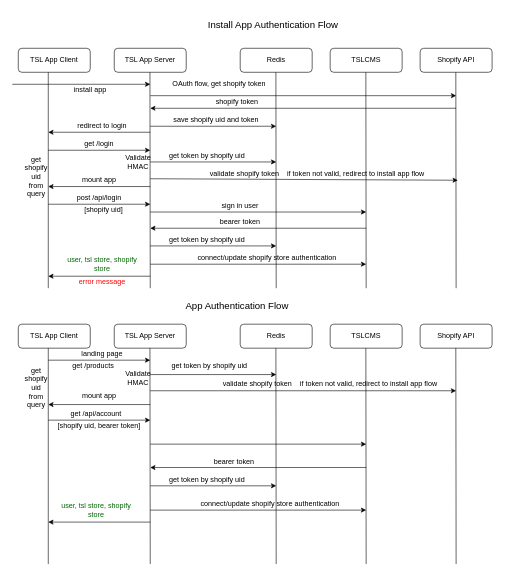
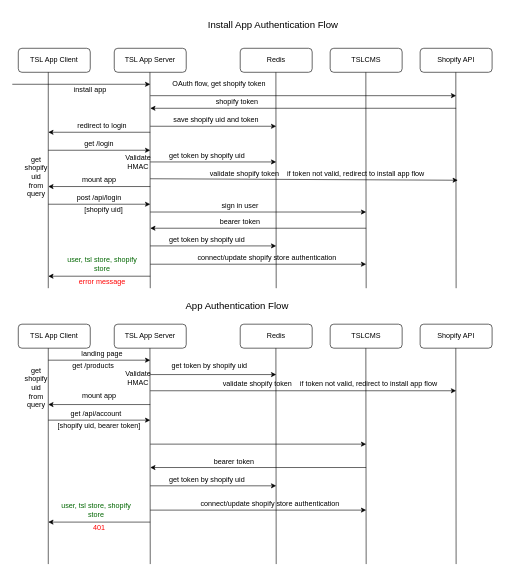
none -> (99, 528)
